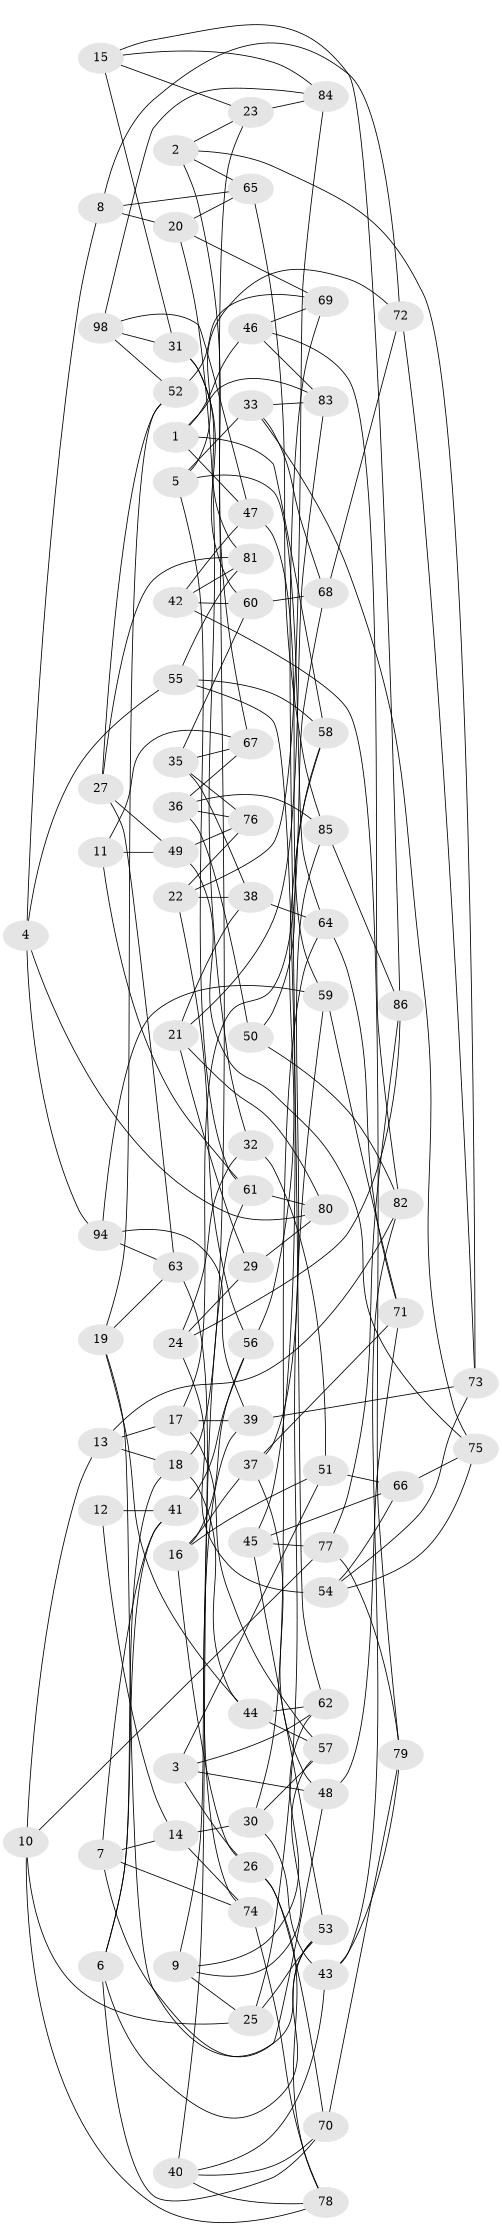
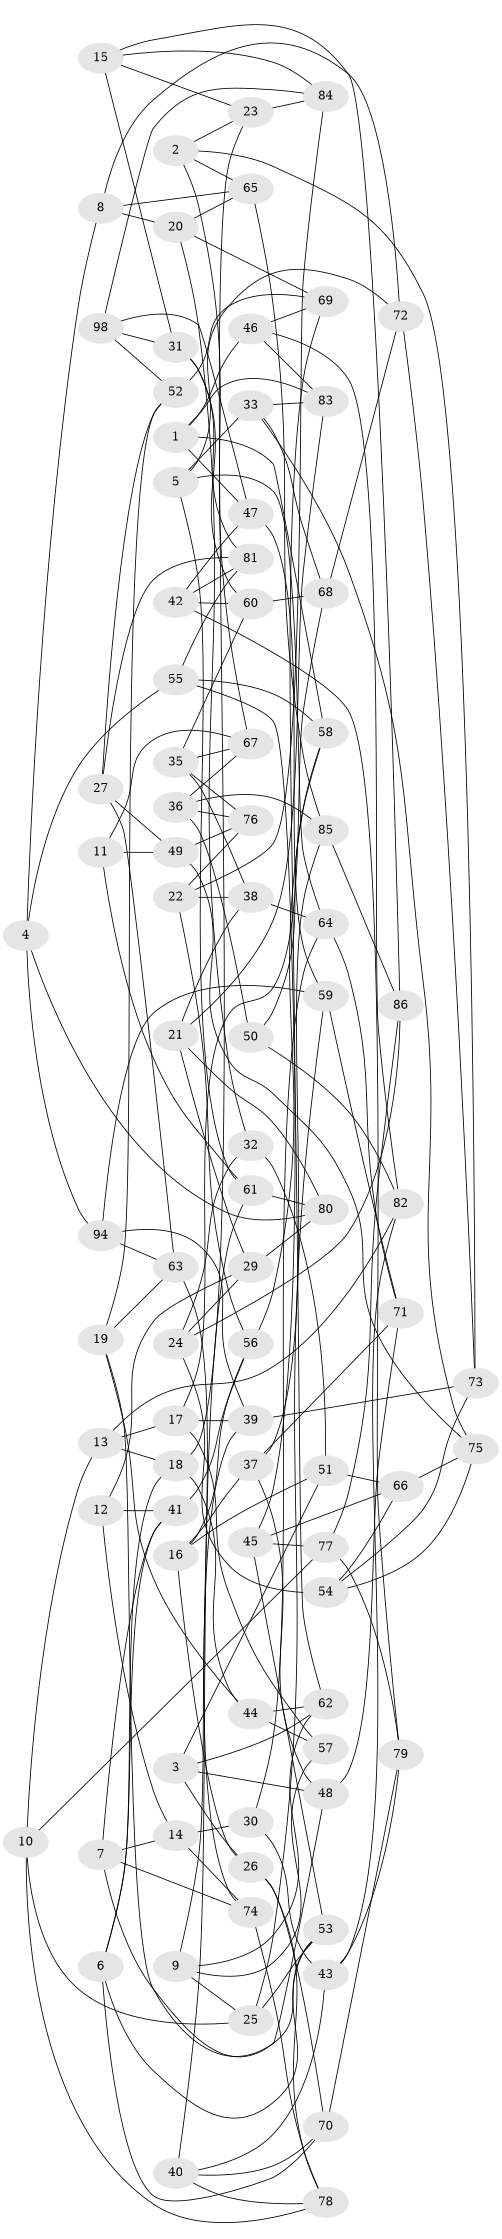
none -> (134, 1363)
(282, 1792) -> none
